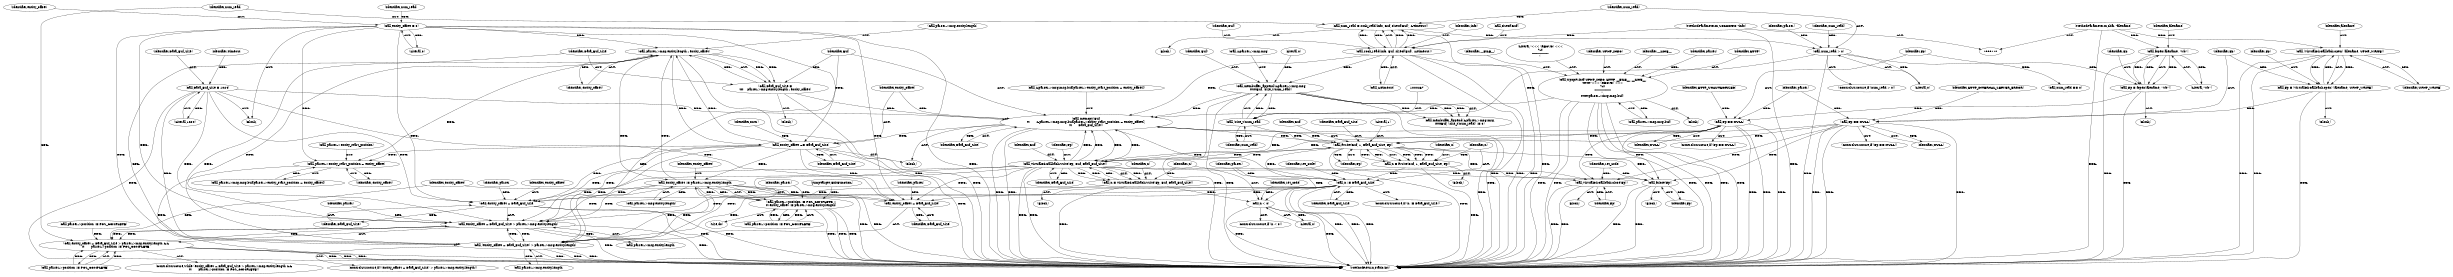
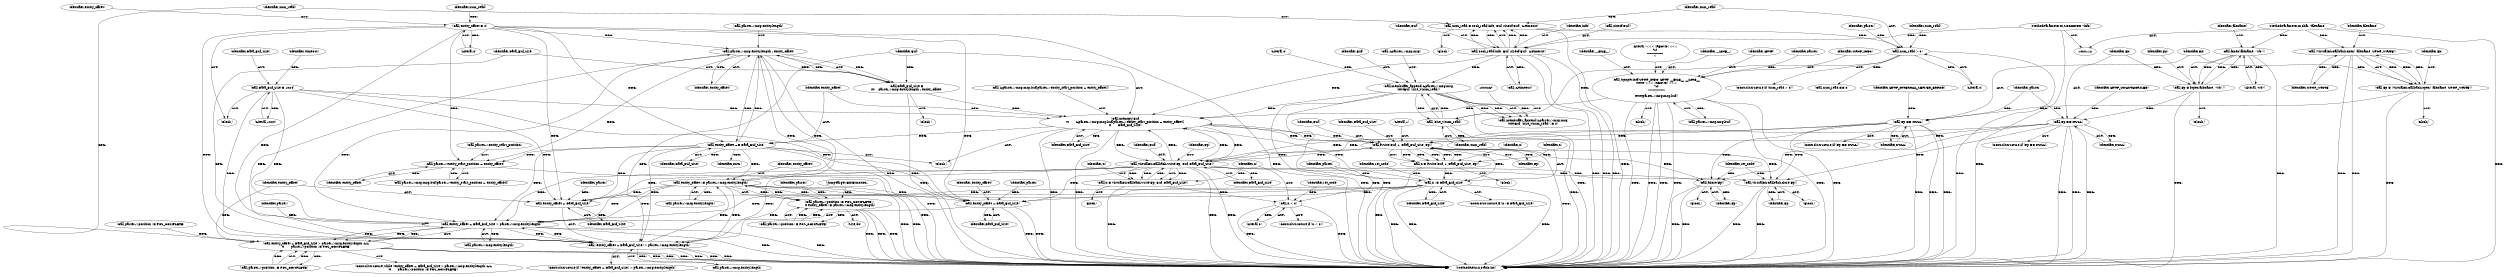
(2387, 68) -> (2323, 68)
(772, 133) -> (733, 154)
(366, 261) -> none
